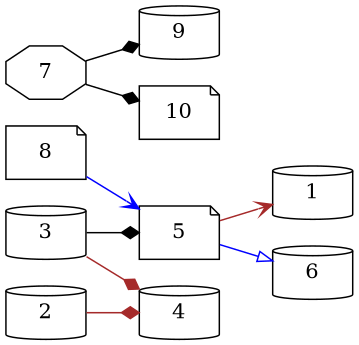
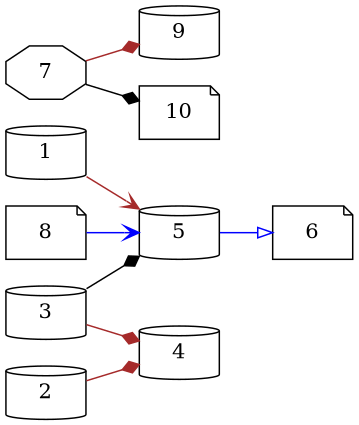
(104, 55) -> (104, 55)
(239, 215) -> (106, 189)
(179, 233) -> (179, 233)
(313, 273) -> (313, 233)
